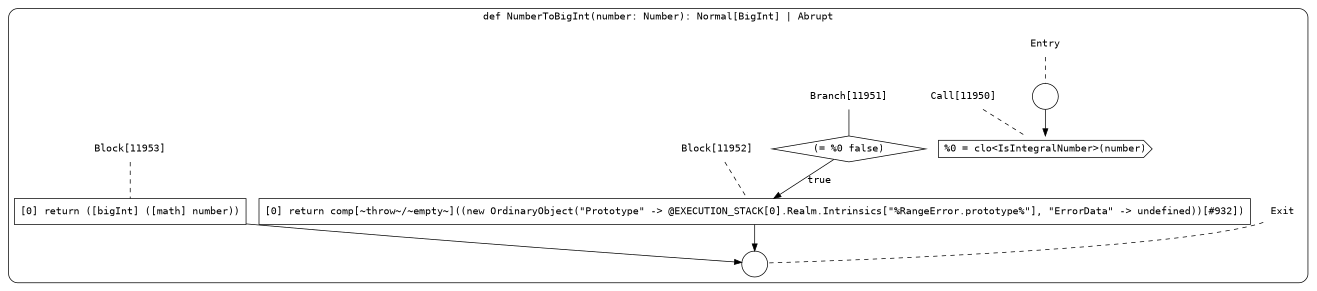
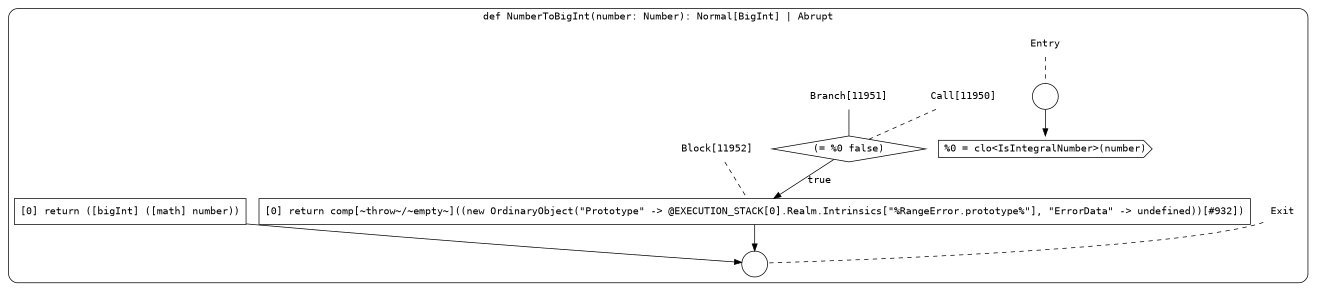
(1004, 123) -> (902, 124)
(130, 149) -> none
